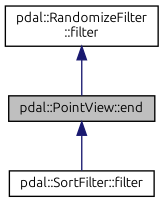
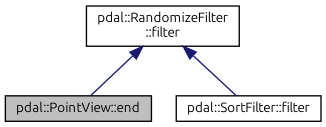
(82, 153) -> (215, 76)
